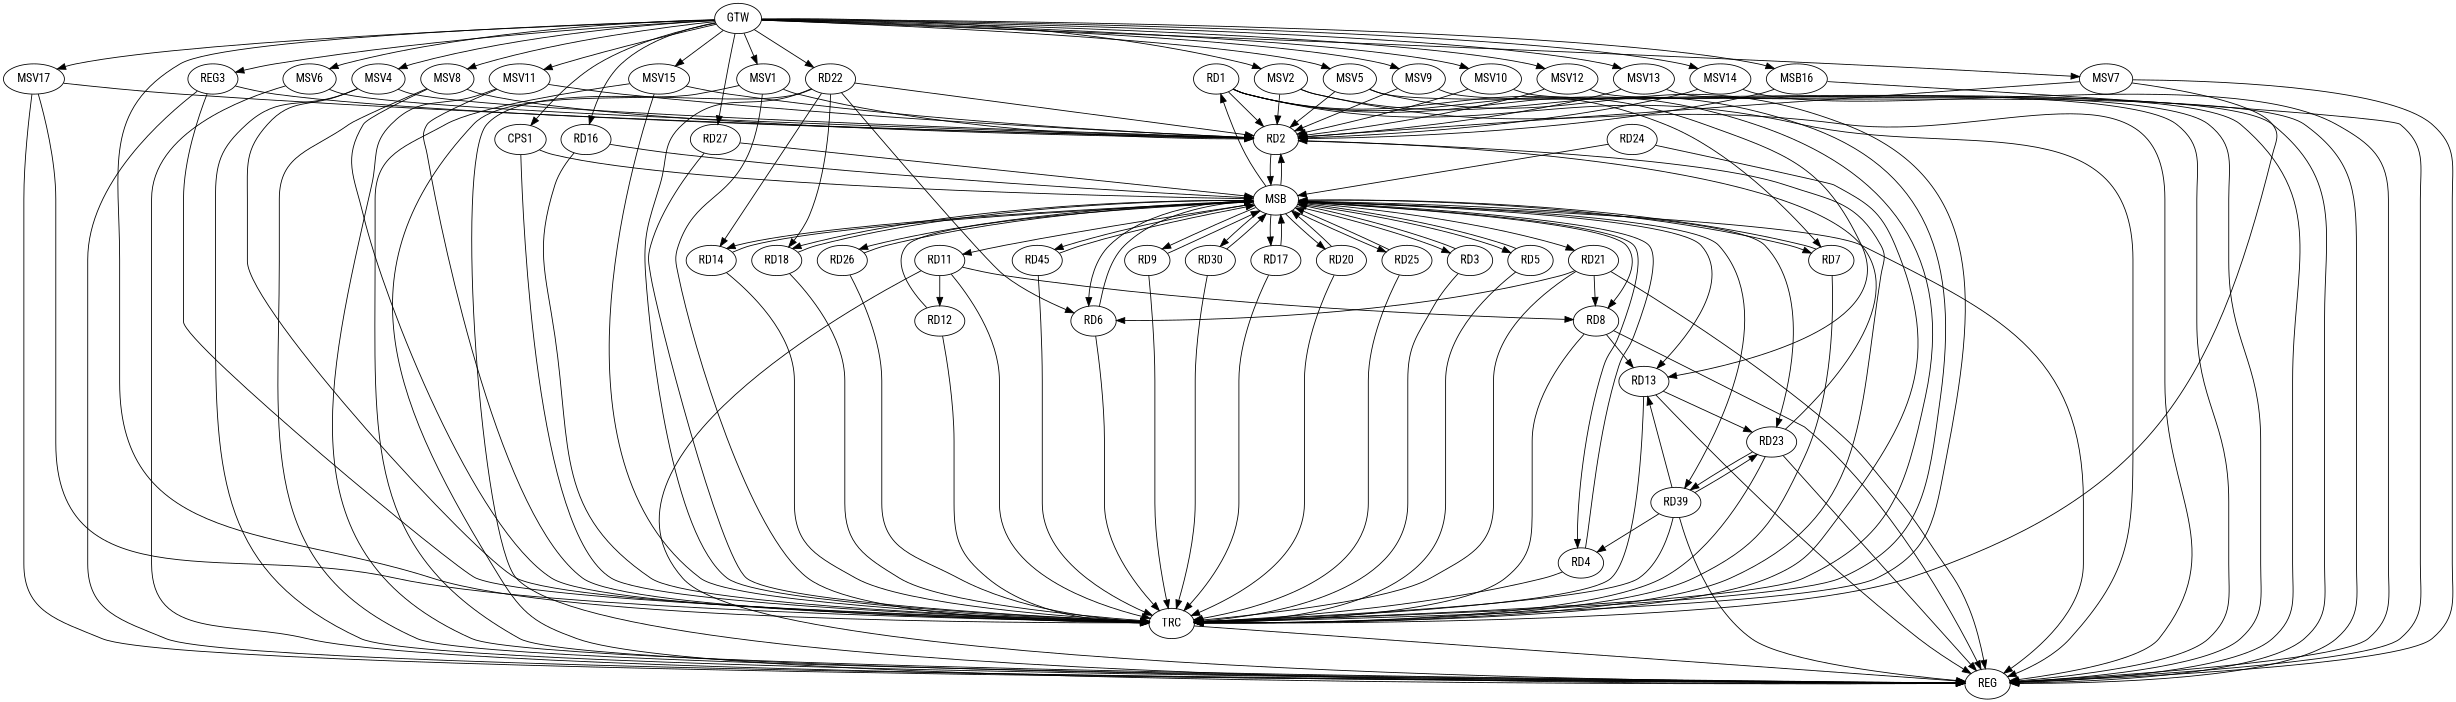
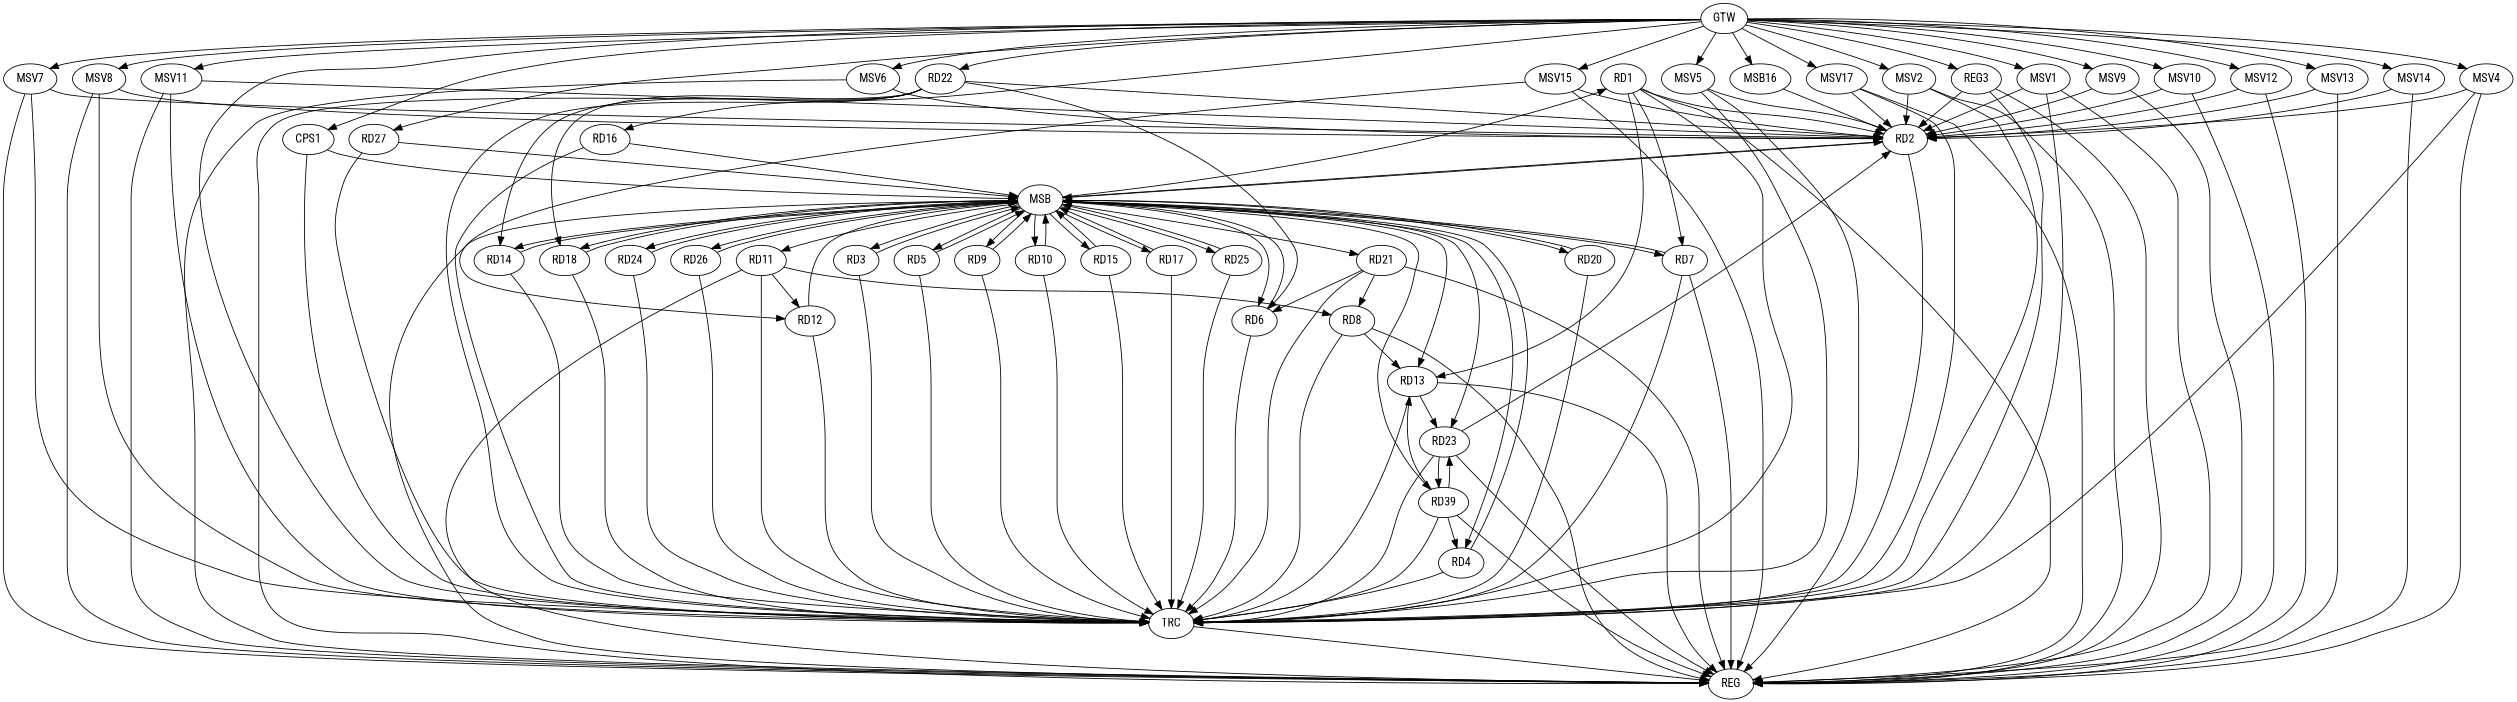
(1495, 217) -> (834, 213)
(1037, 260) -> (1106, 260)
(1210, 260) -> (1040, 260)
(2420, 287) -> (1729, 466)
(676, 552) -> (817, 157)
